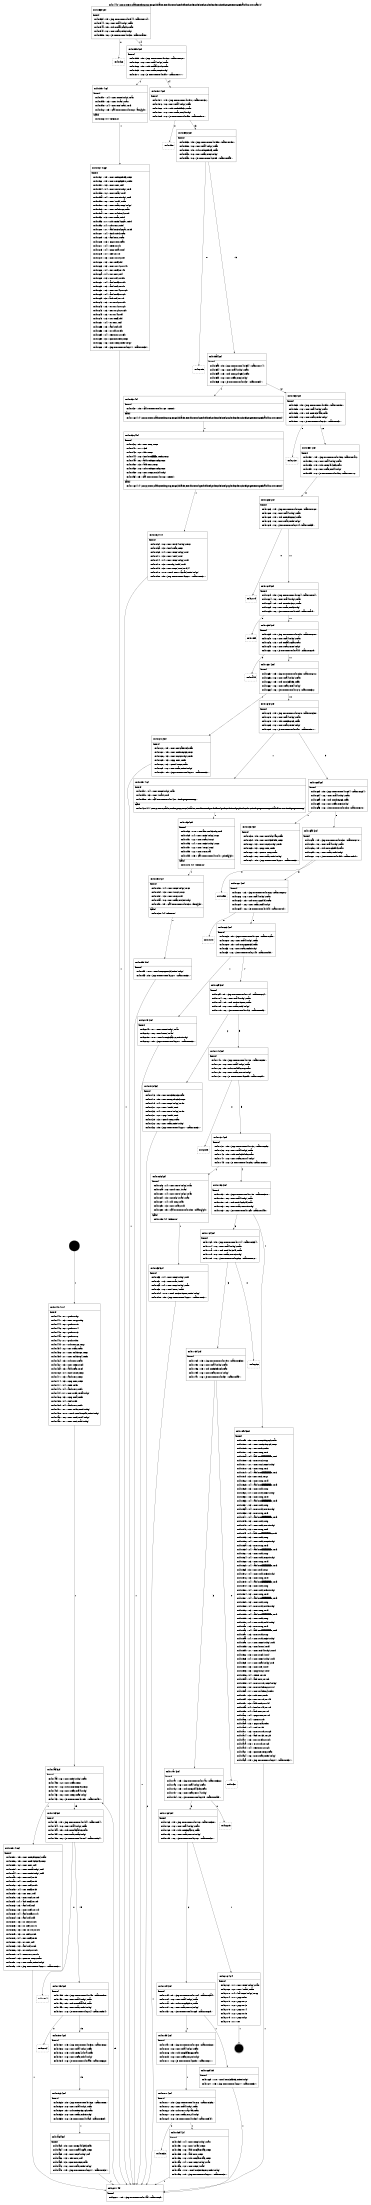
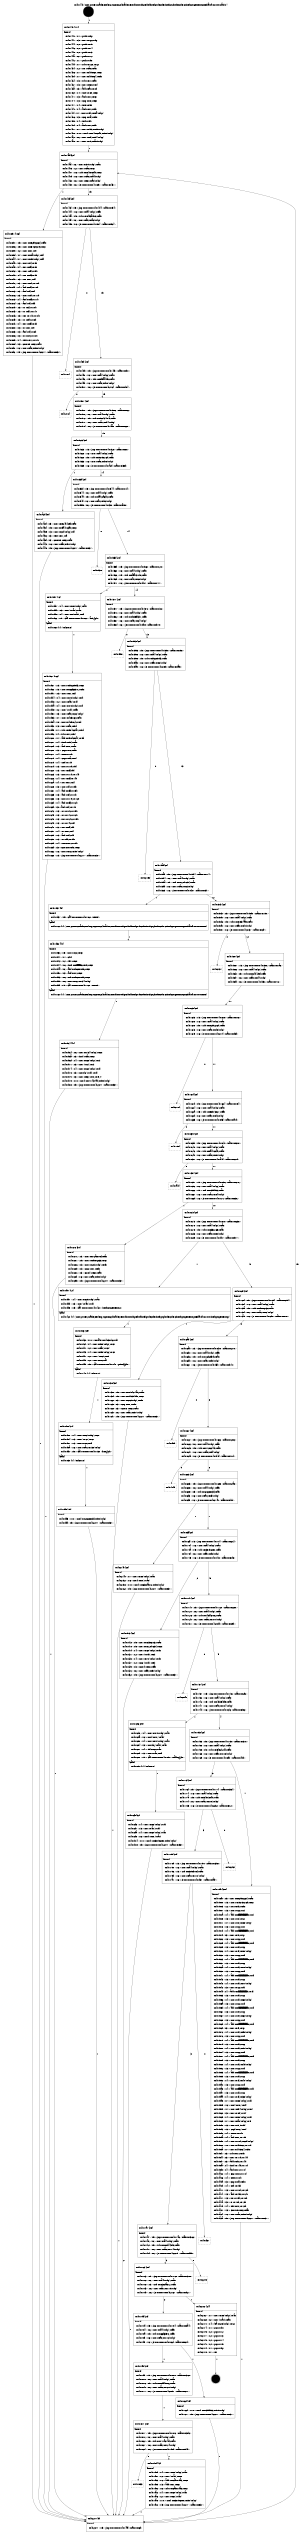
none -> (101, 472)
none -> (112, 1967)
